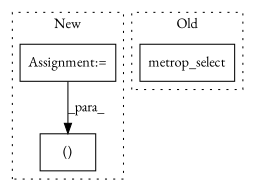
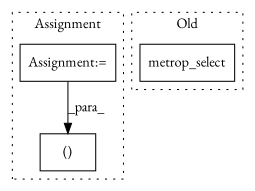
(68, 24) -> (68, 24)
